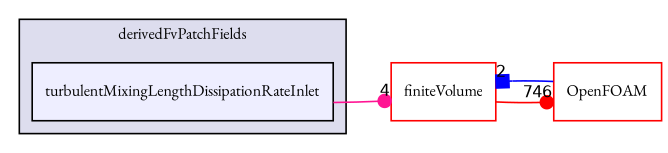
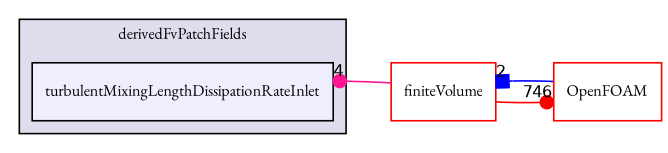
(356, 102) -> (369, 82)
